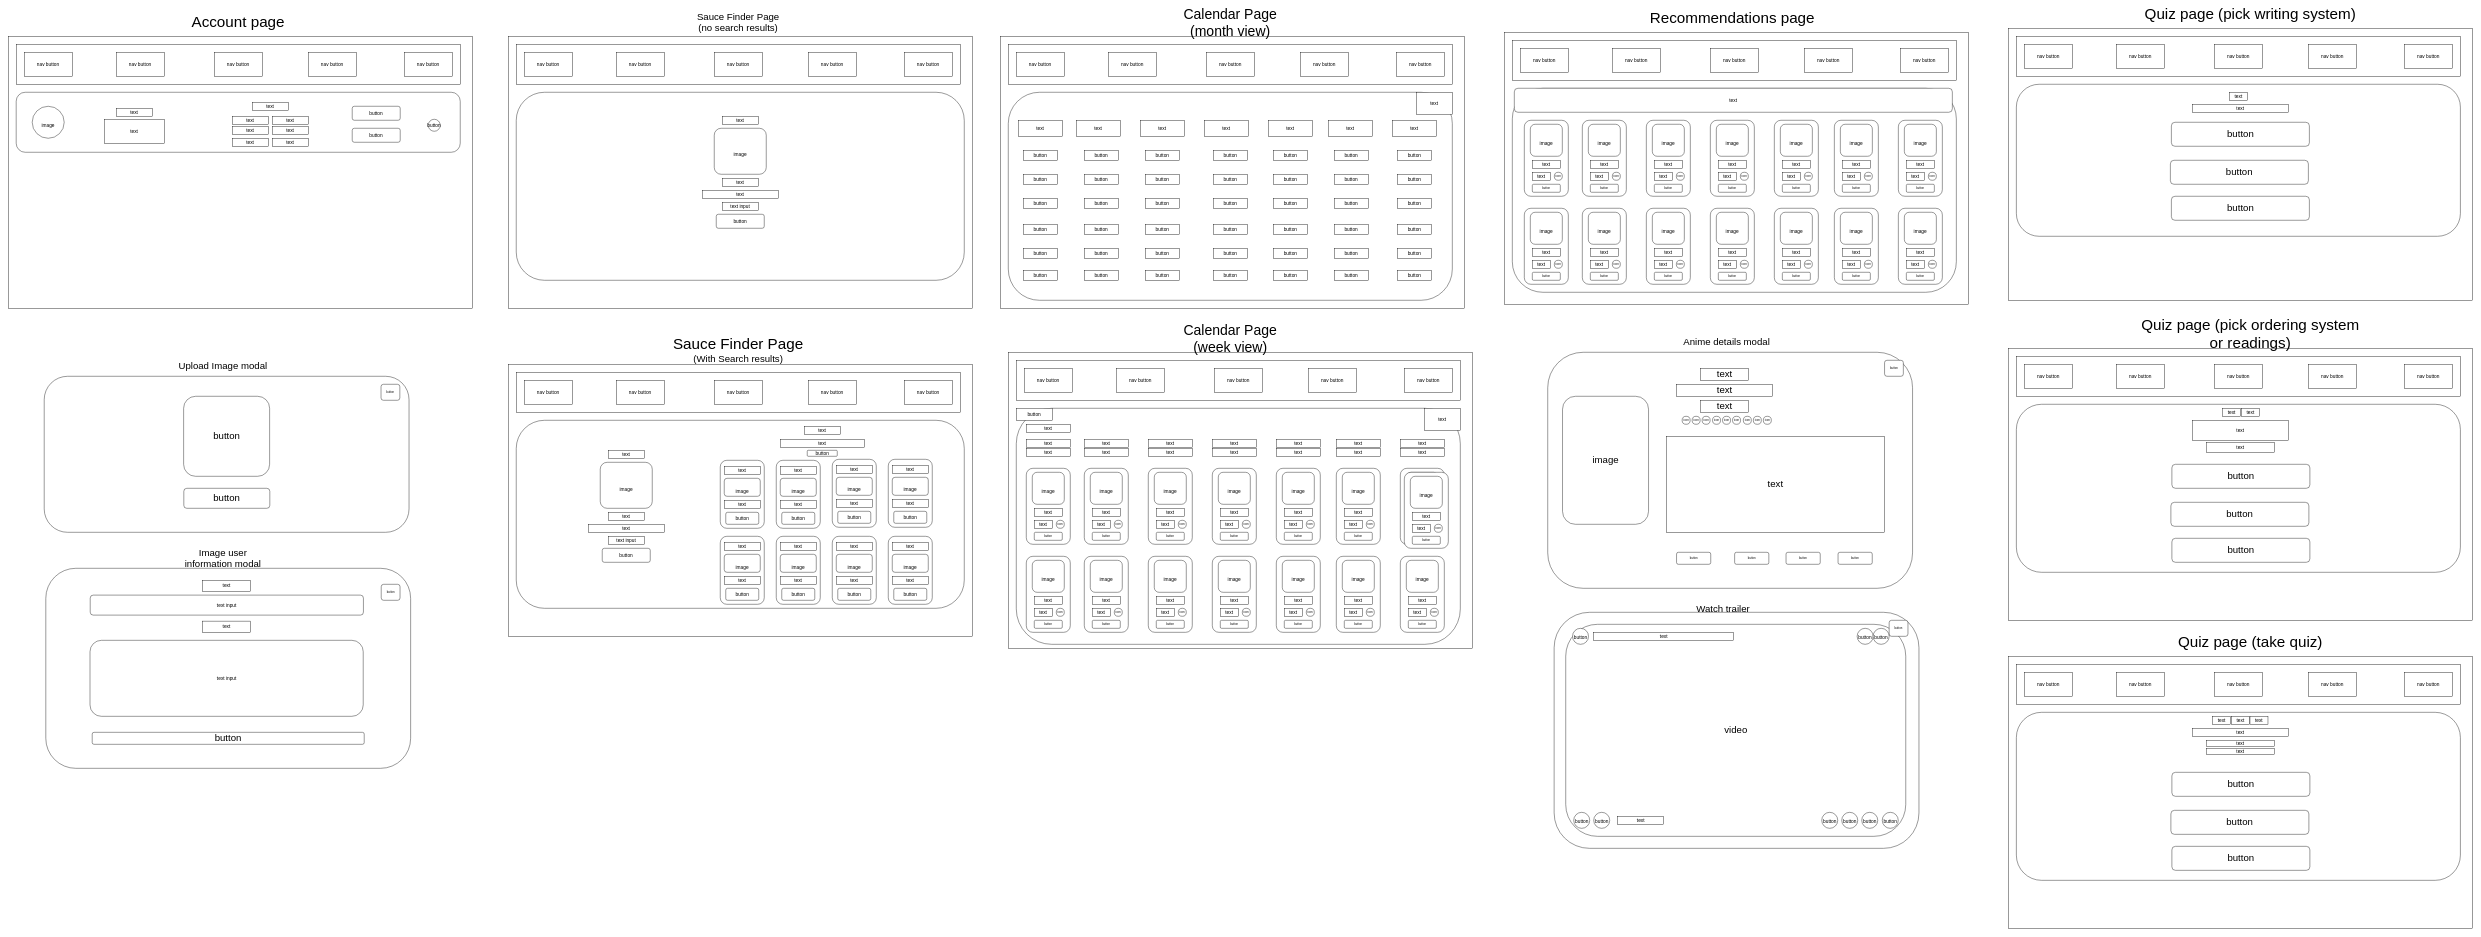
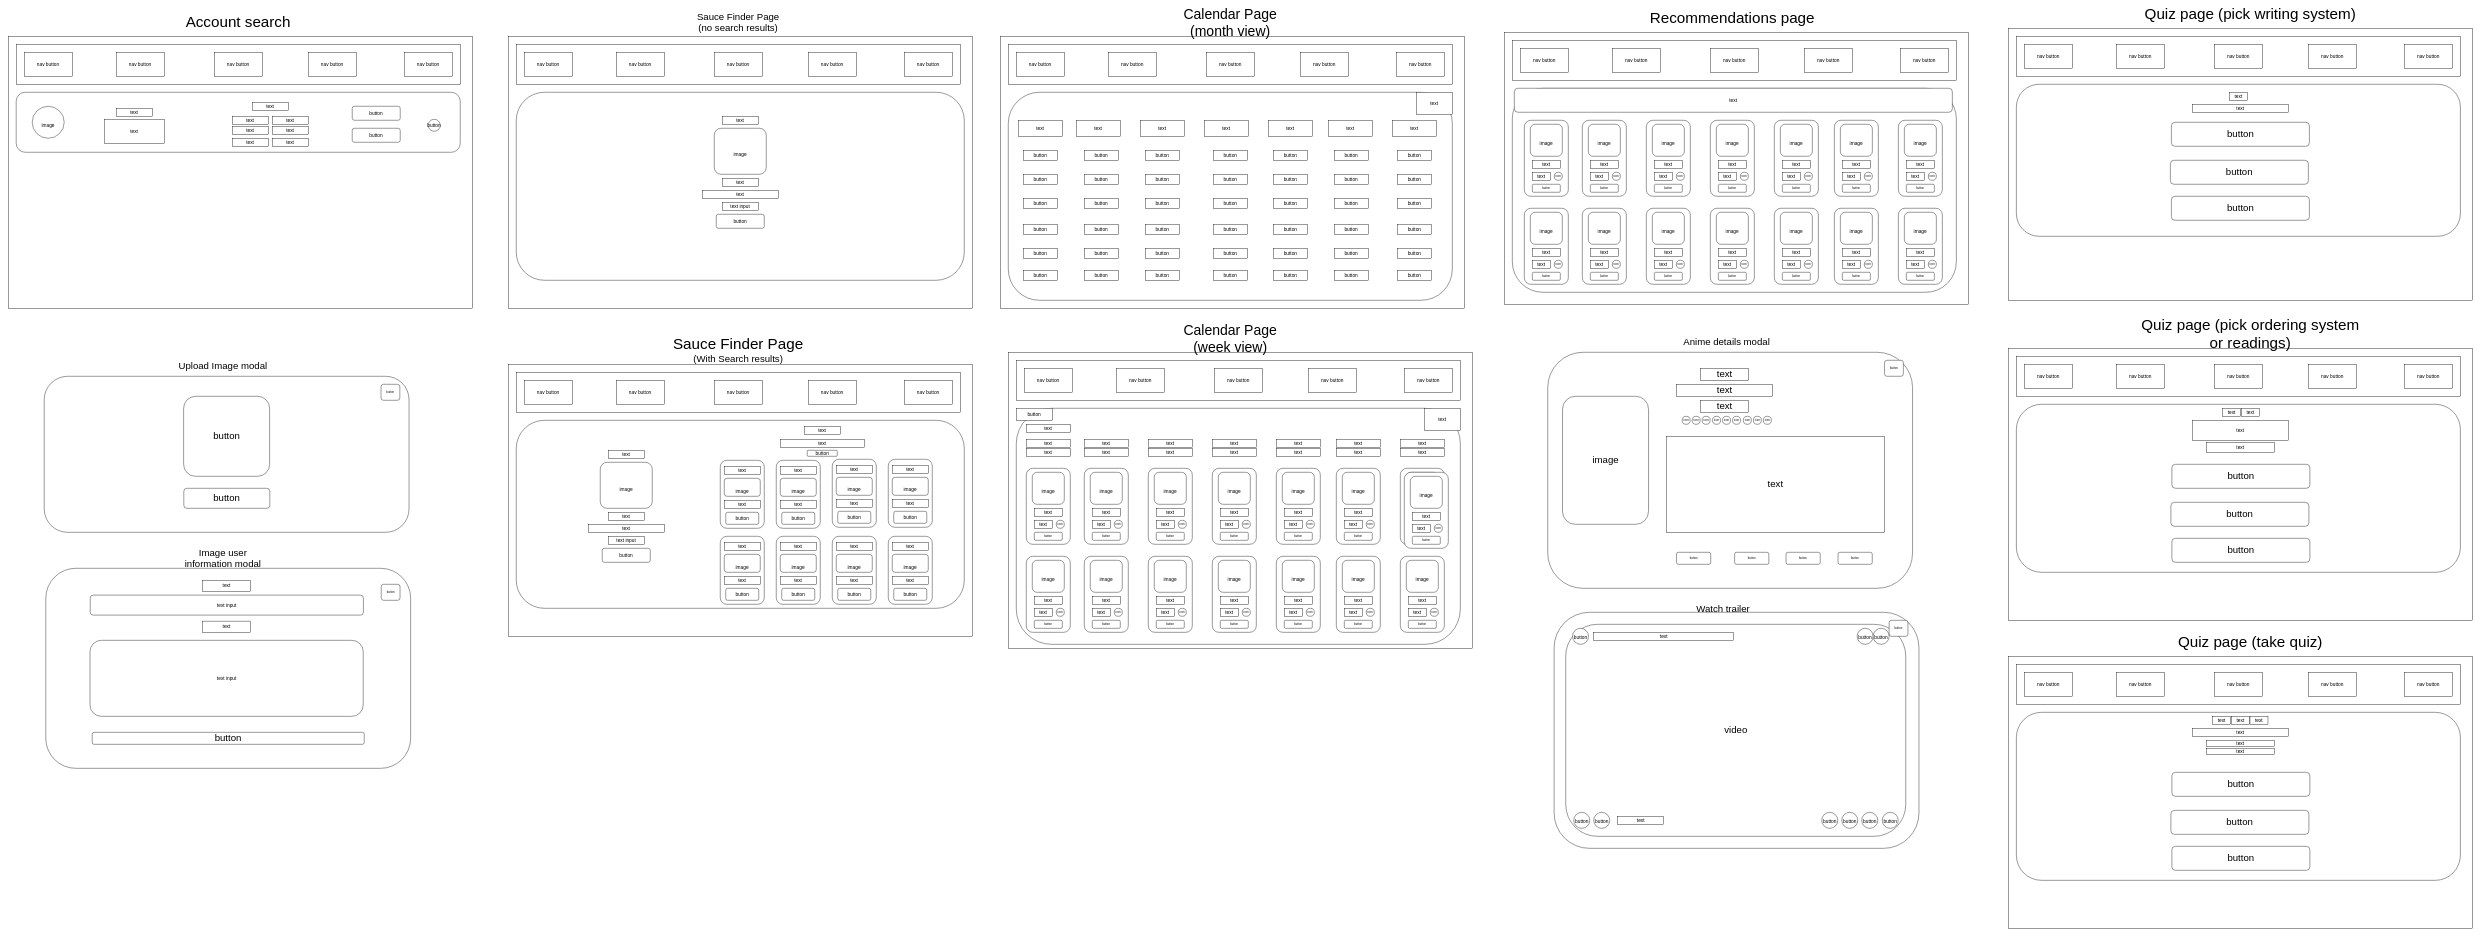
(238, 22) -> (238, 22)
